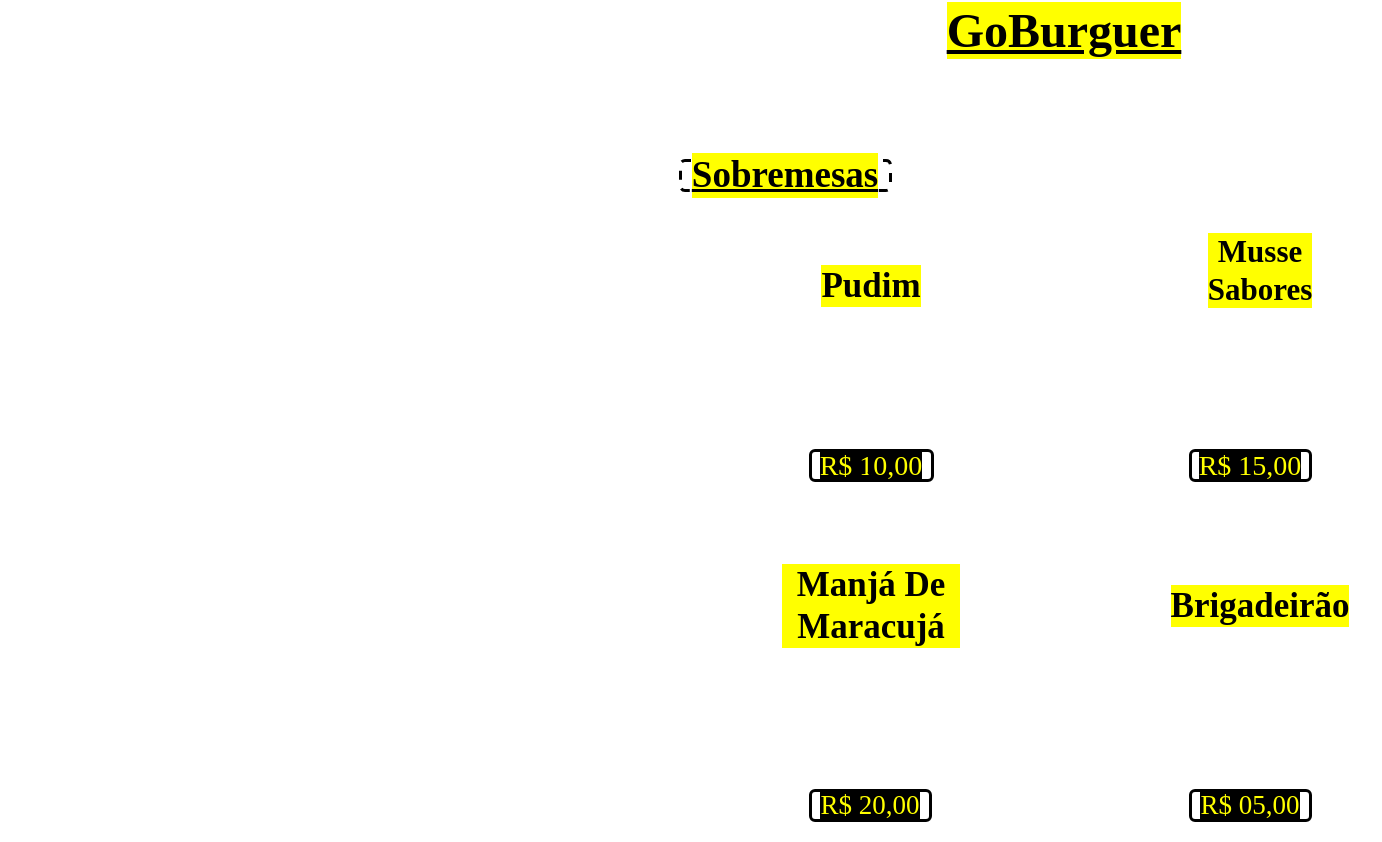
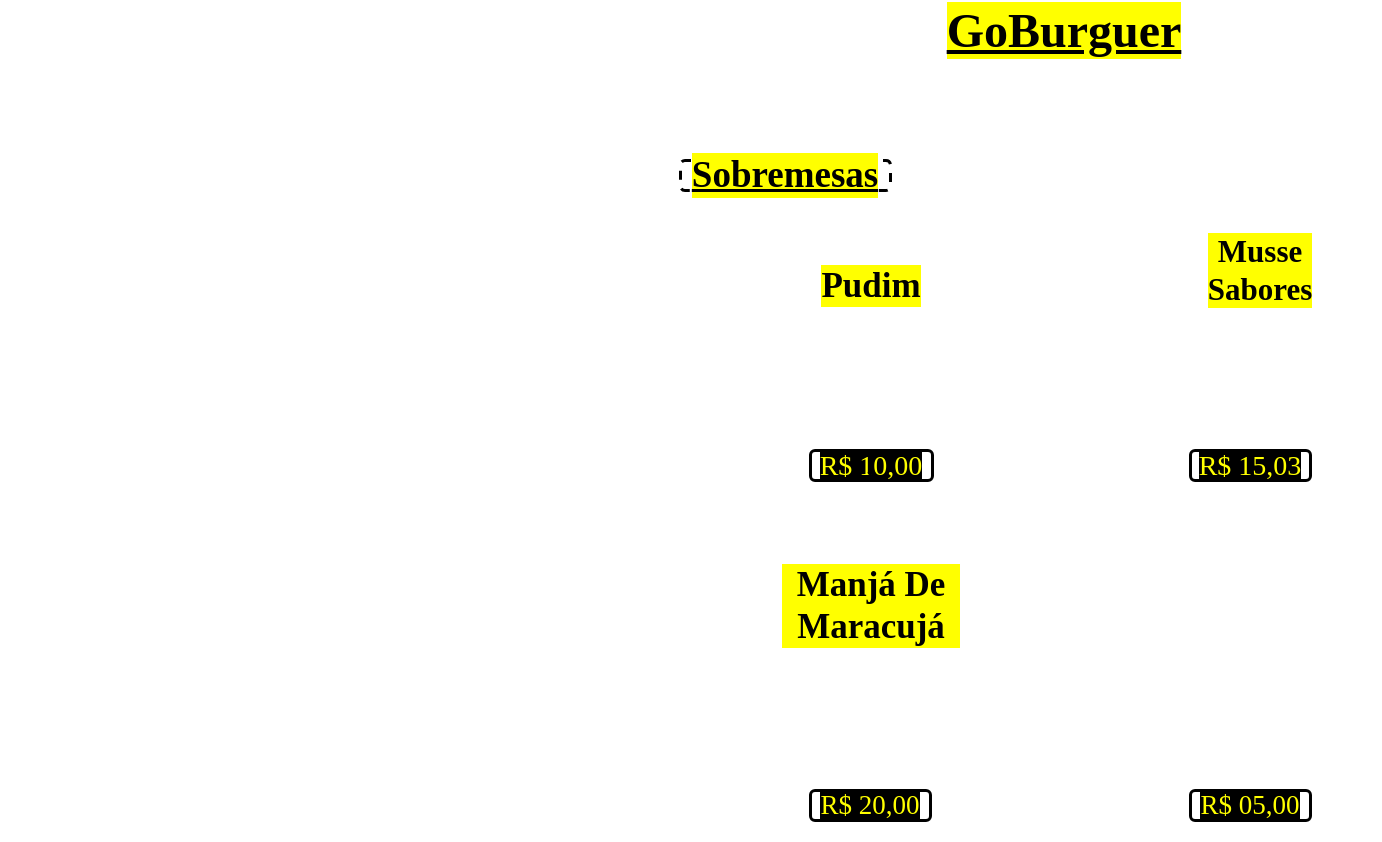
(1251, 466) -> (1251, 466)
(1261, 606) -> none
